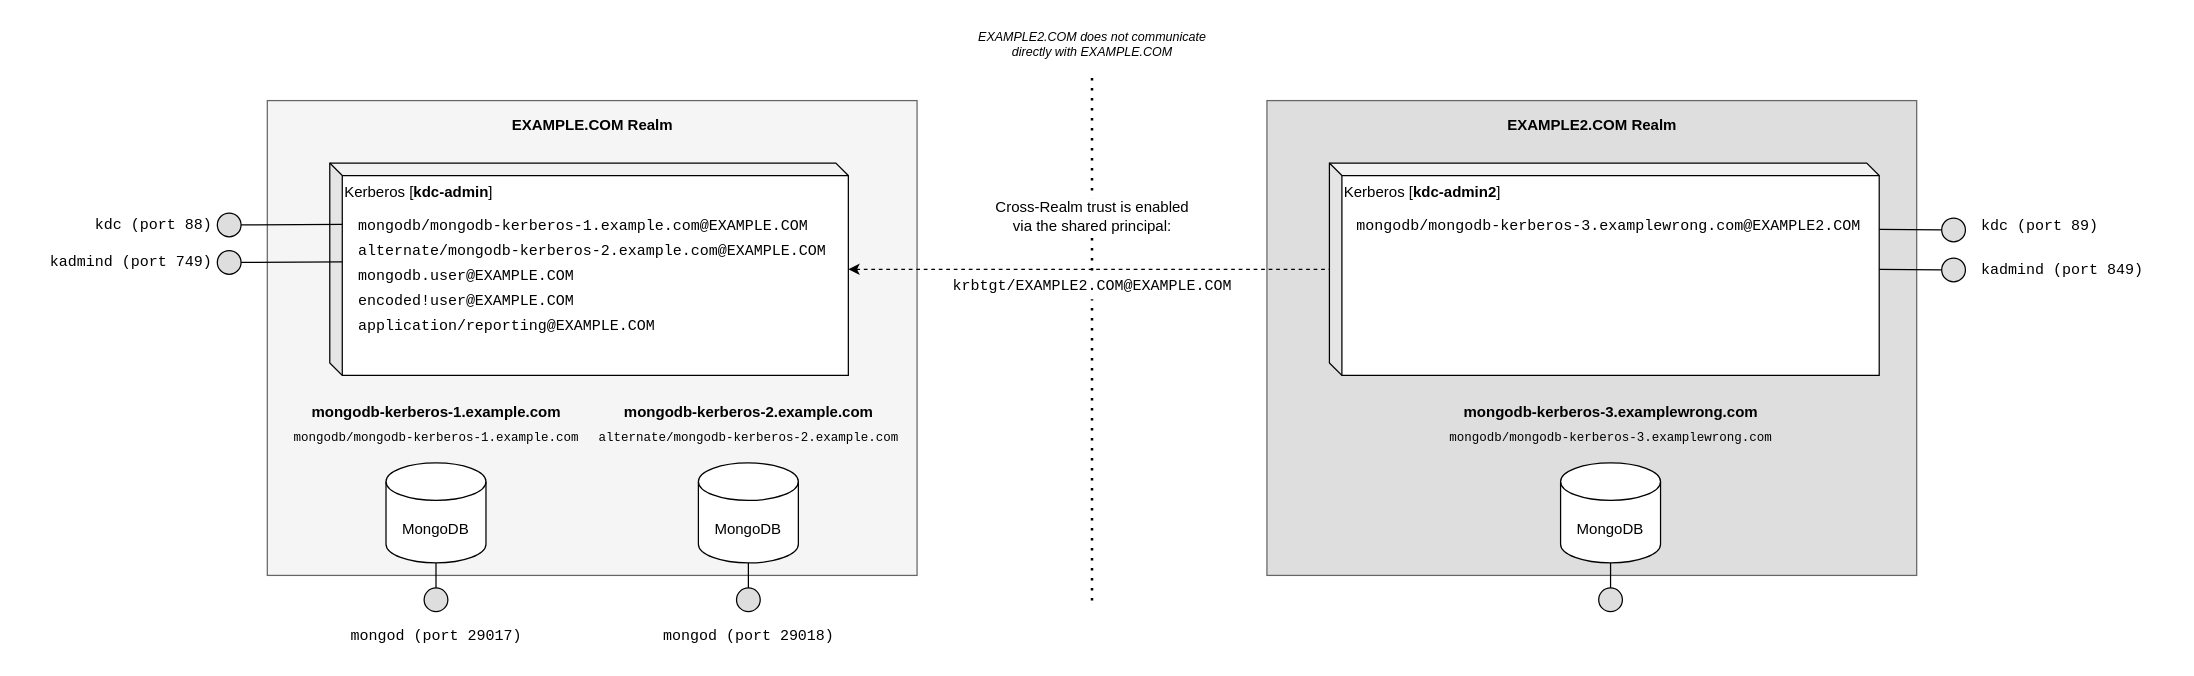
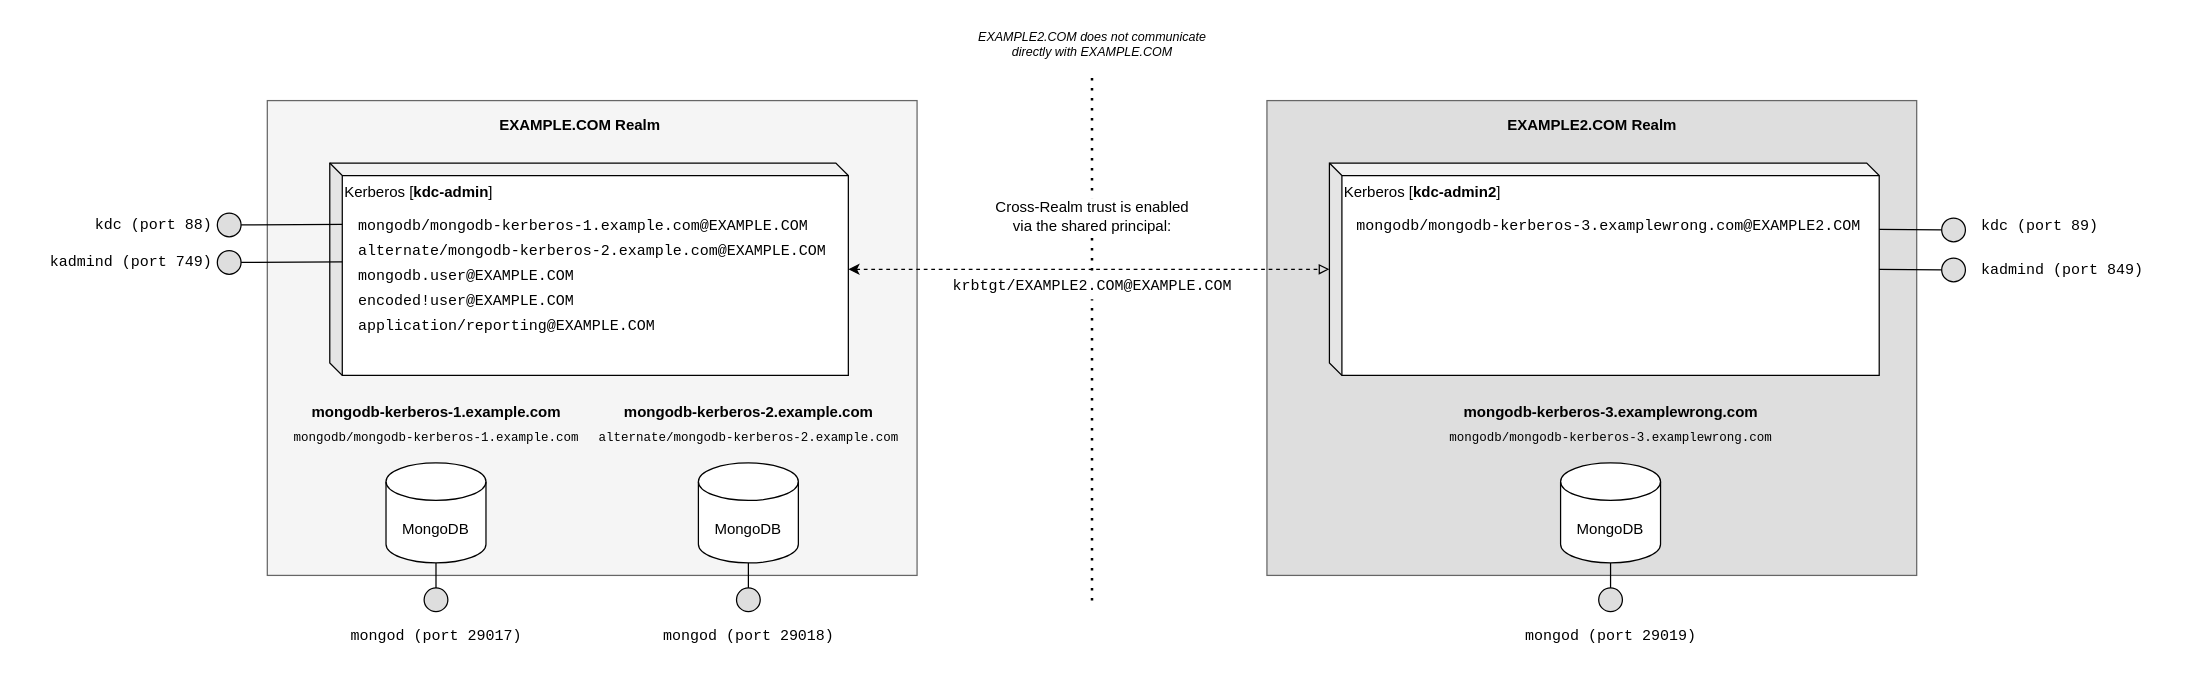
(592, 126) -> (579, 126)
(1323, 269) -> (1318, 269)
none -> (1611, 637)
